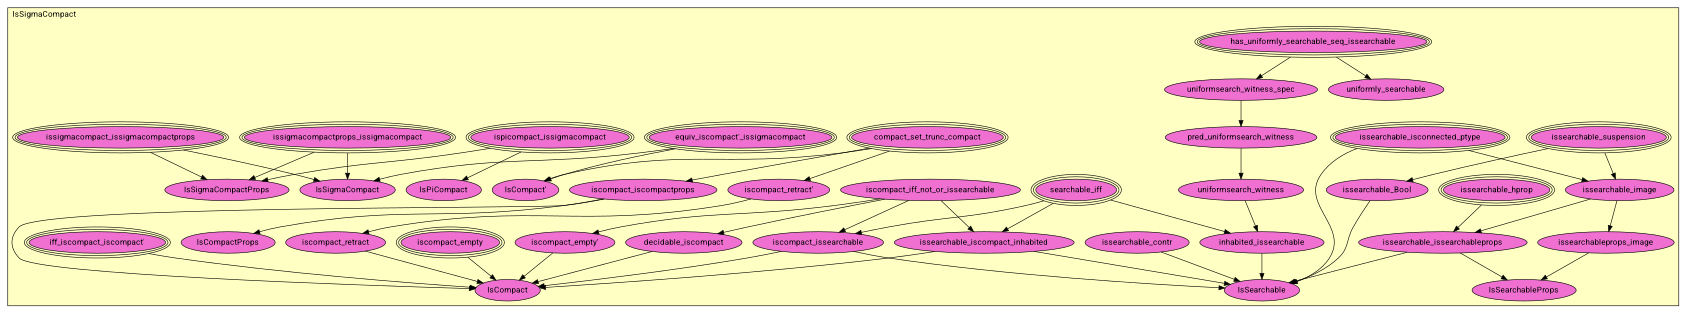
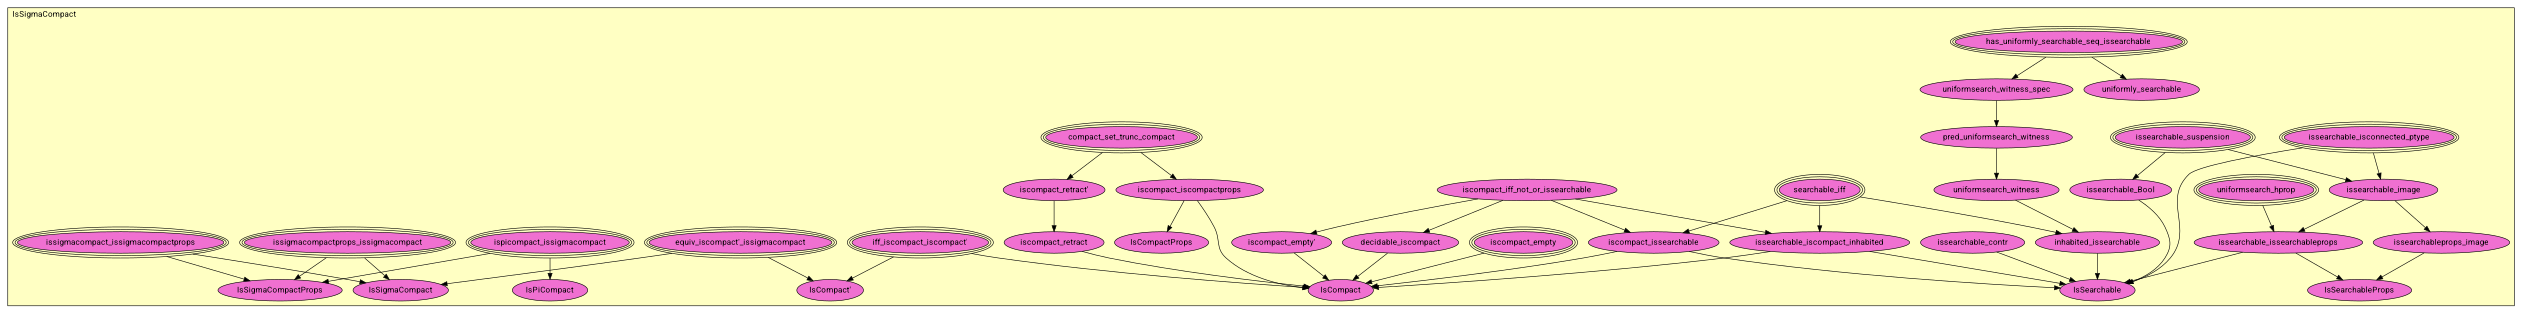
(710, 159) -> (873, 268)
(1497, 190) -> (2256, 190)
